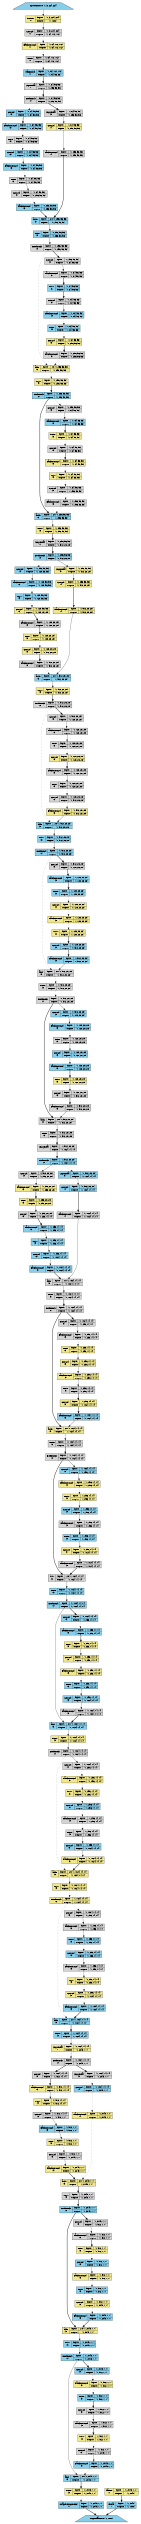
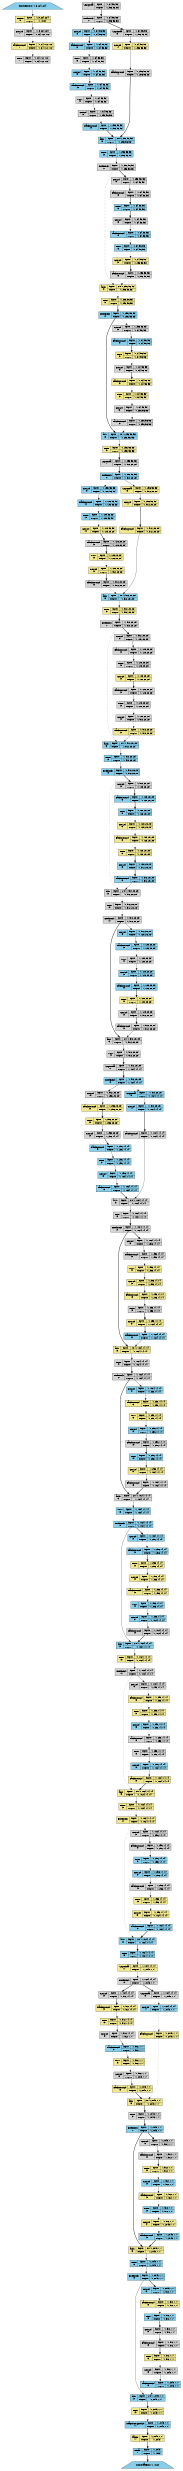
(43, 73) -> none
(90, 2511) -> (148, 2431)
